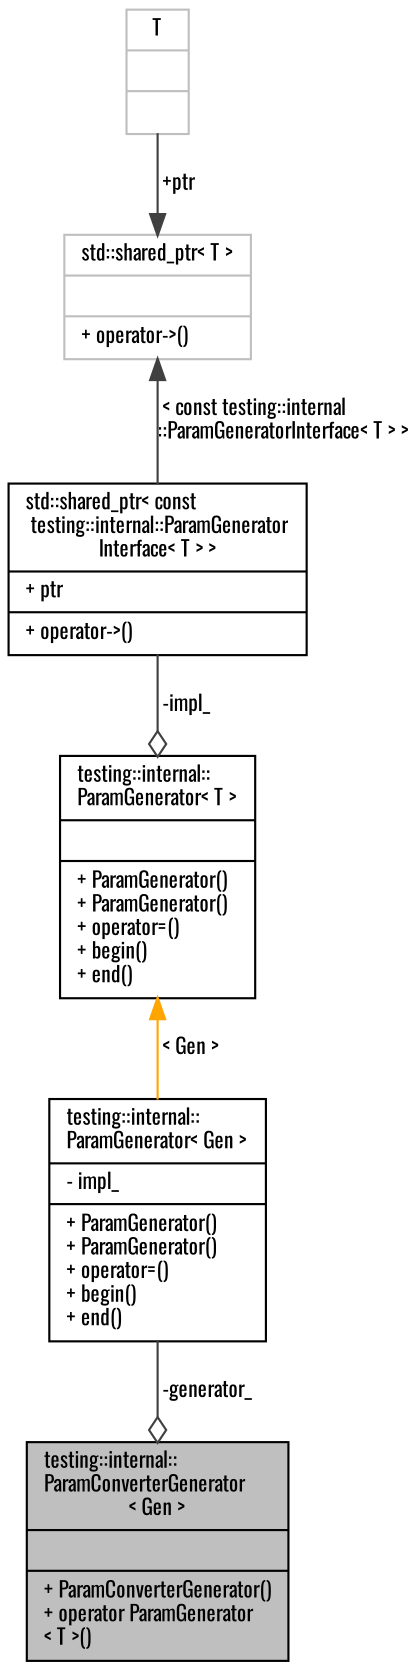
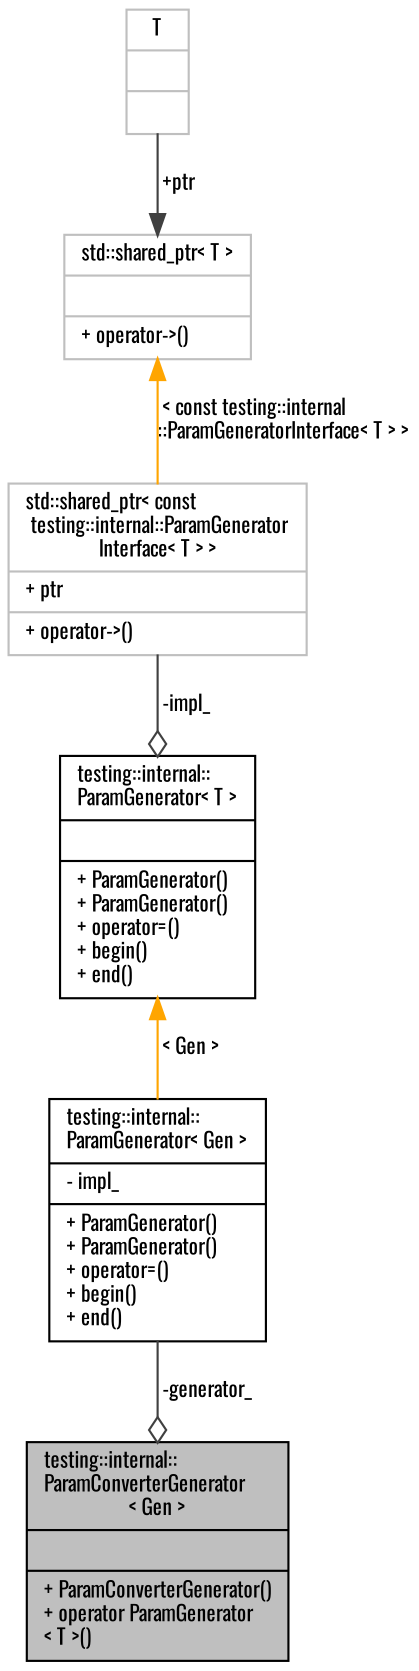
(158, 433) -> (158, 433)
(158, 569) -> (158, 569)
